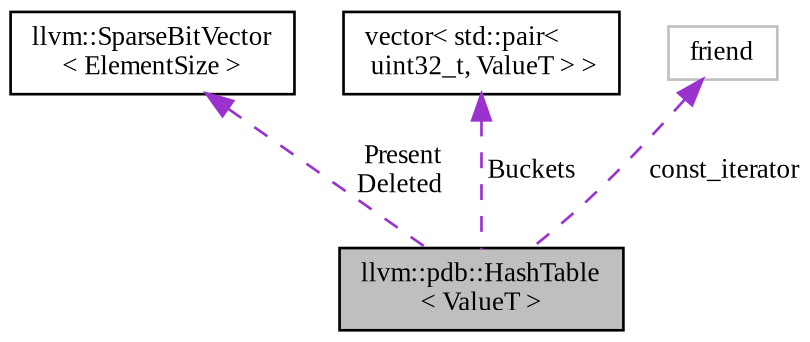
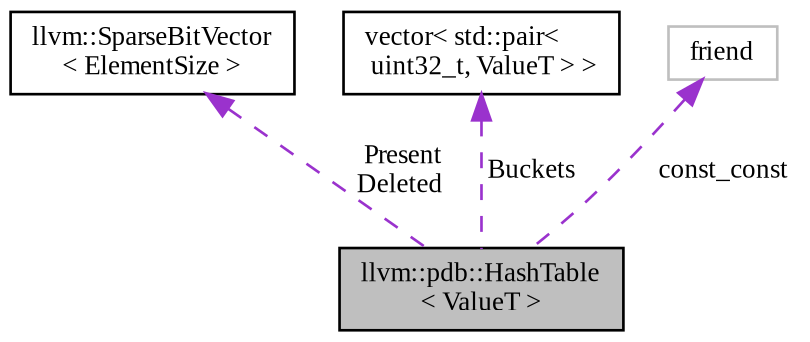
(722, 171) -> (722, 171)
